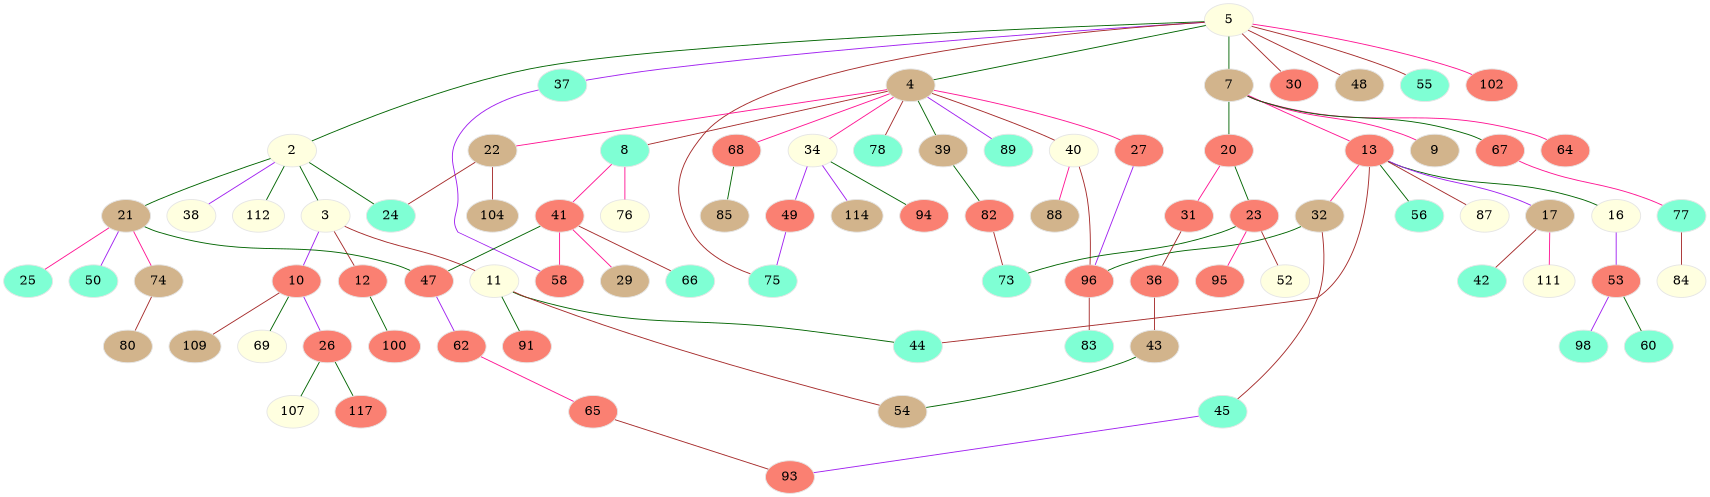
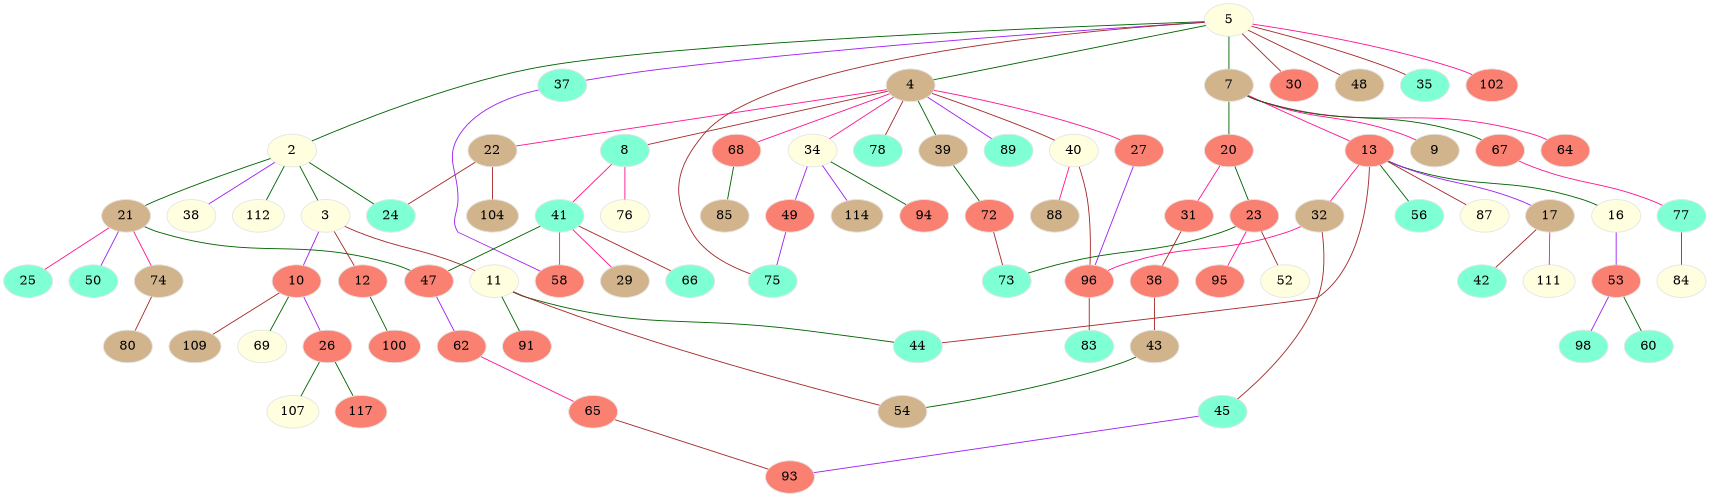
(1425, 85) -> (1425, 85)
(560, 216) -> (560, 216)
(989, 216) -> (989, 216)
(1204, 249) -> (1204, 249)
